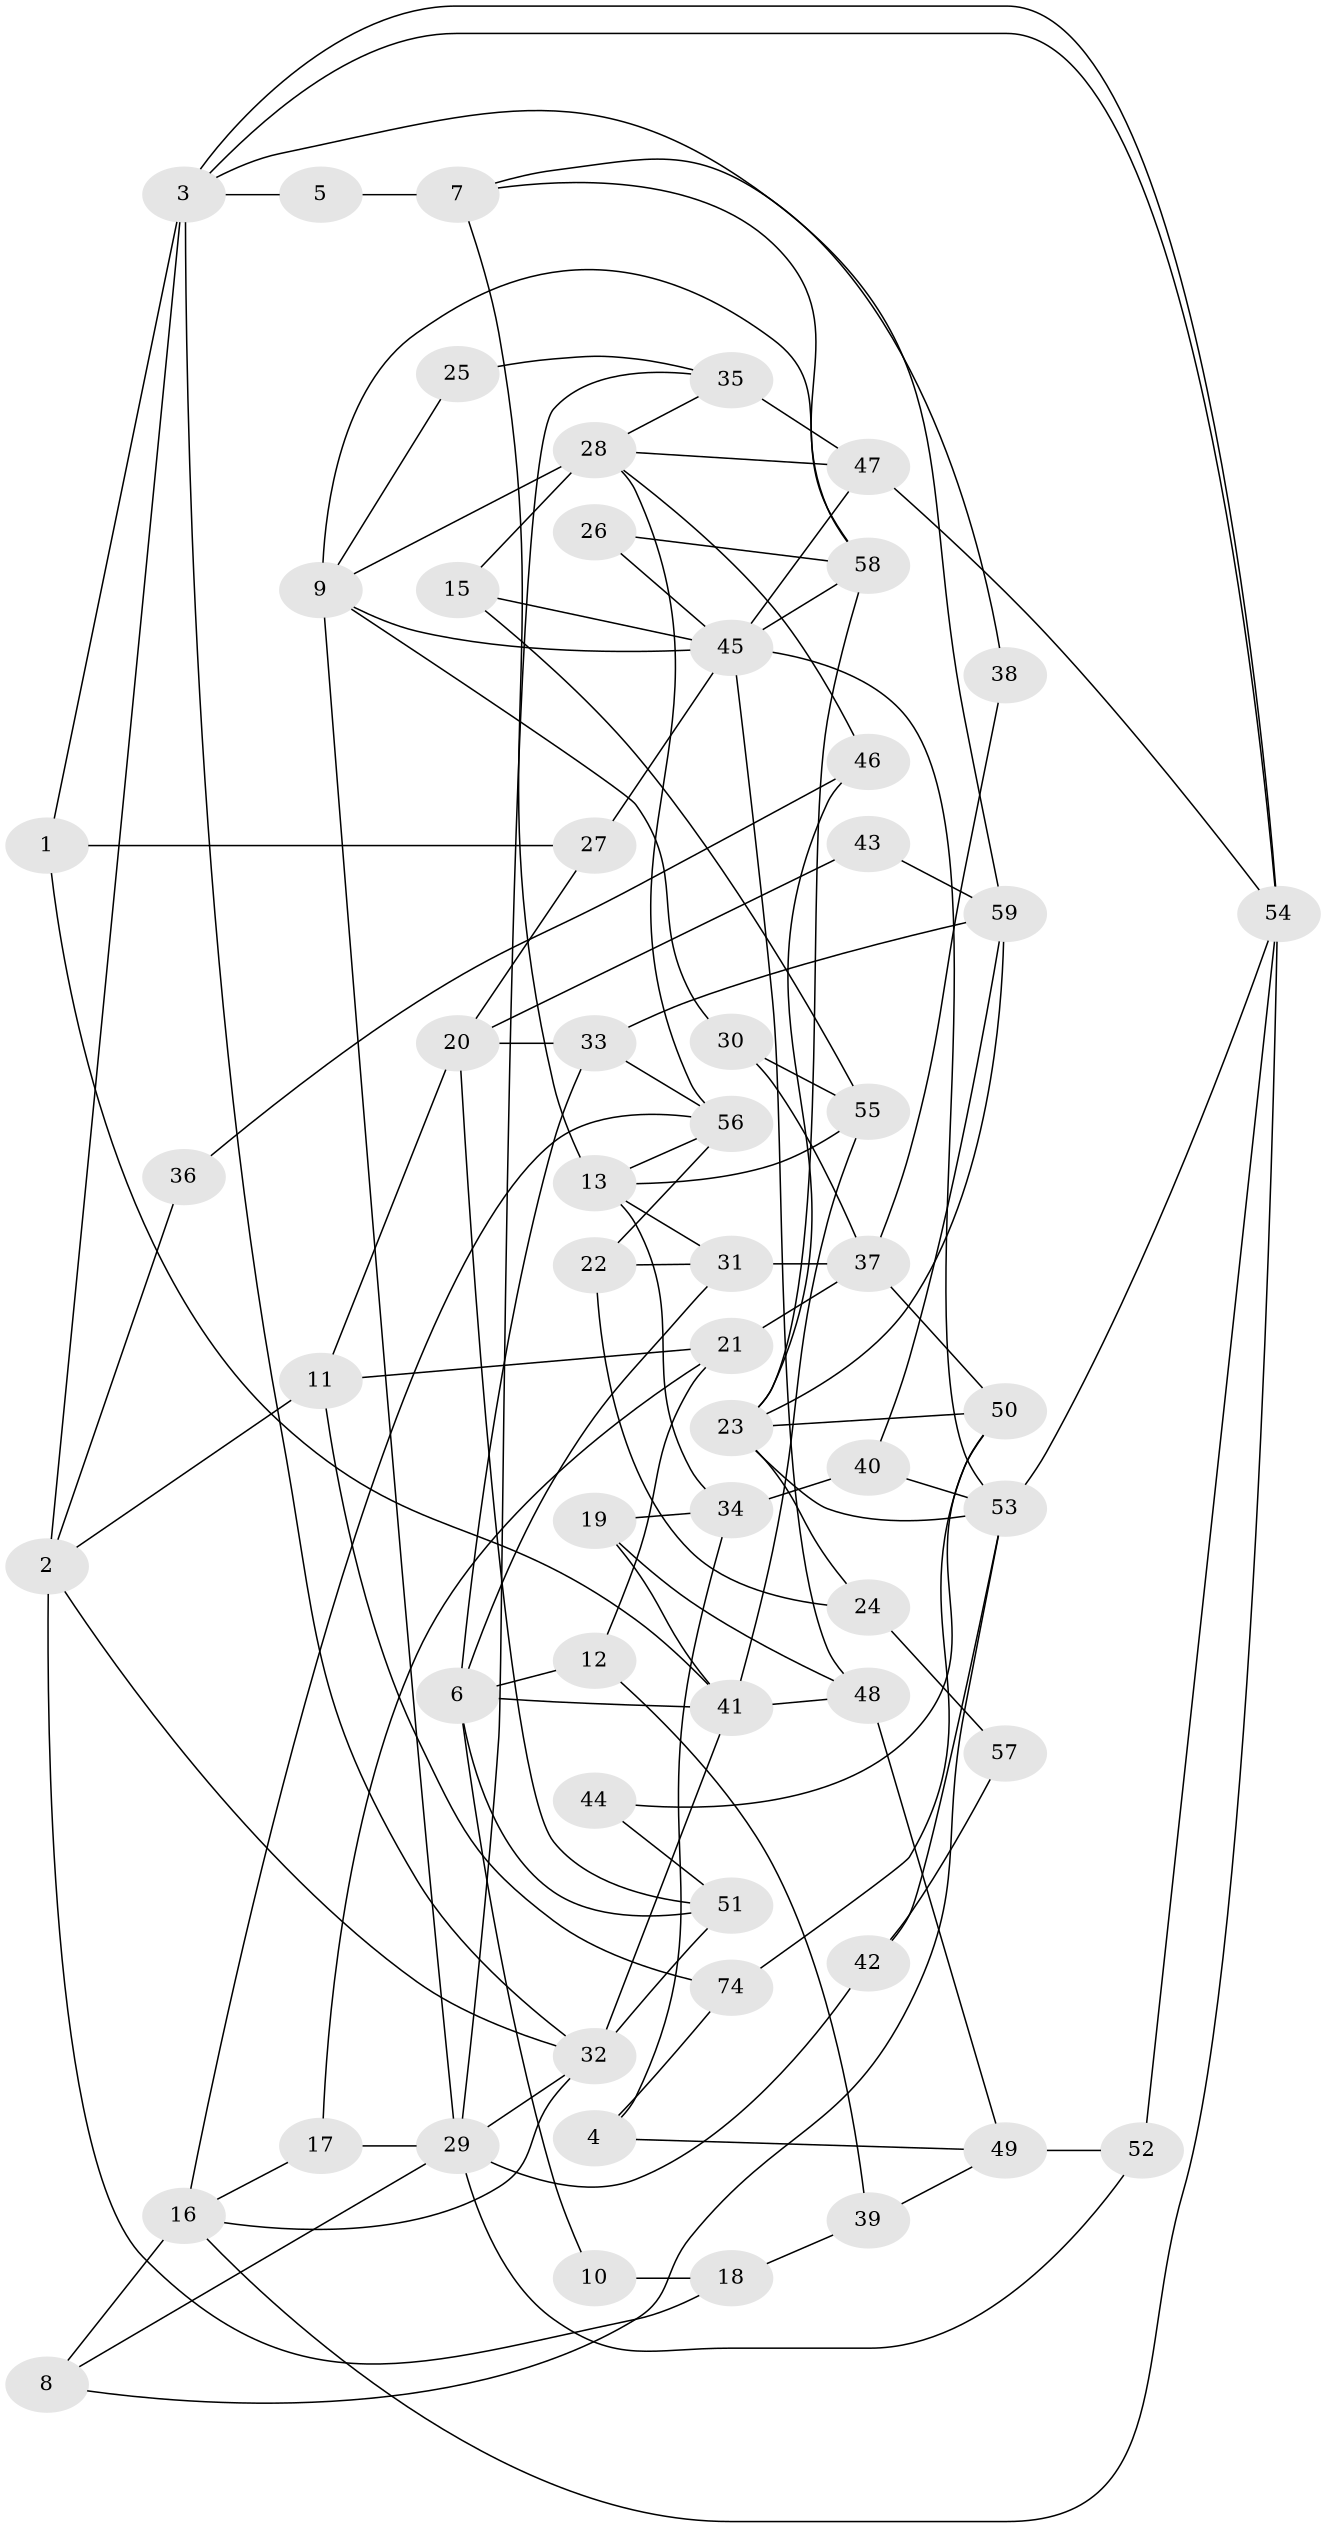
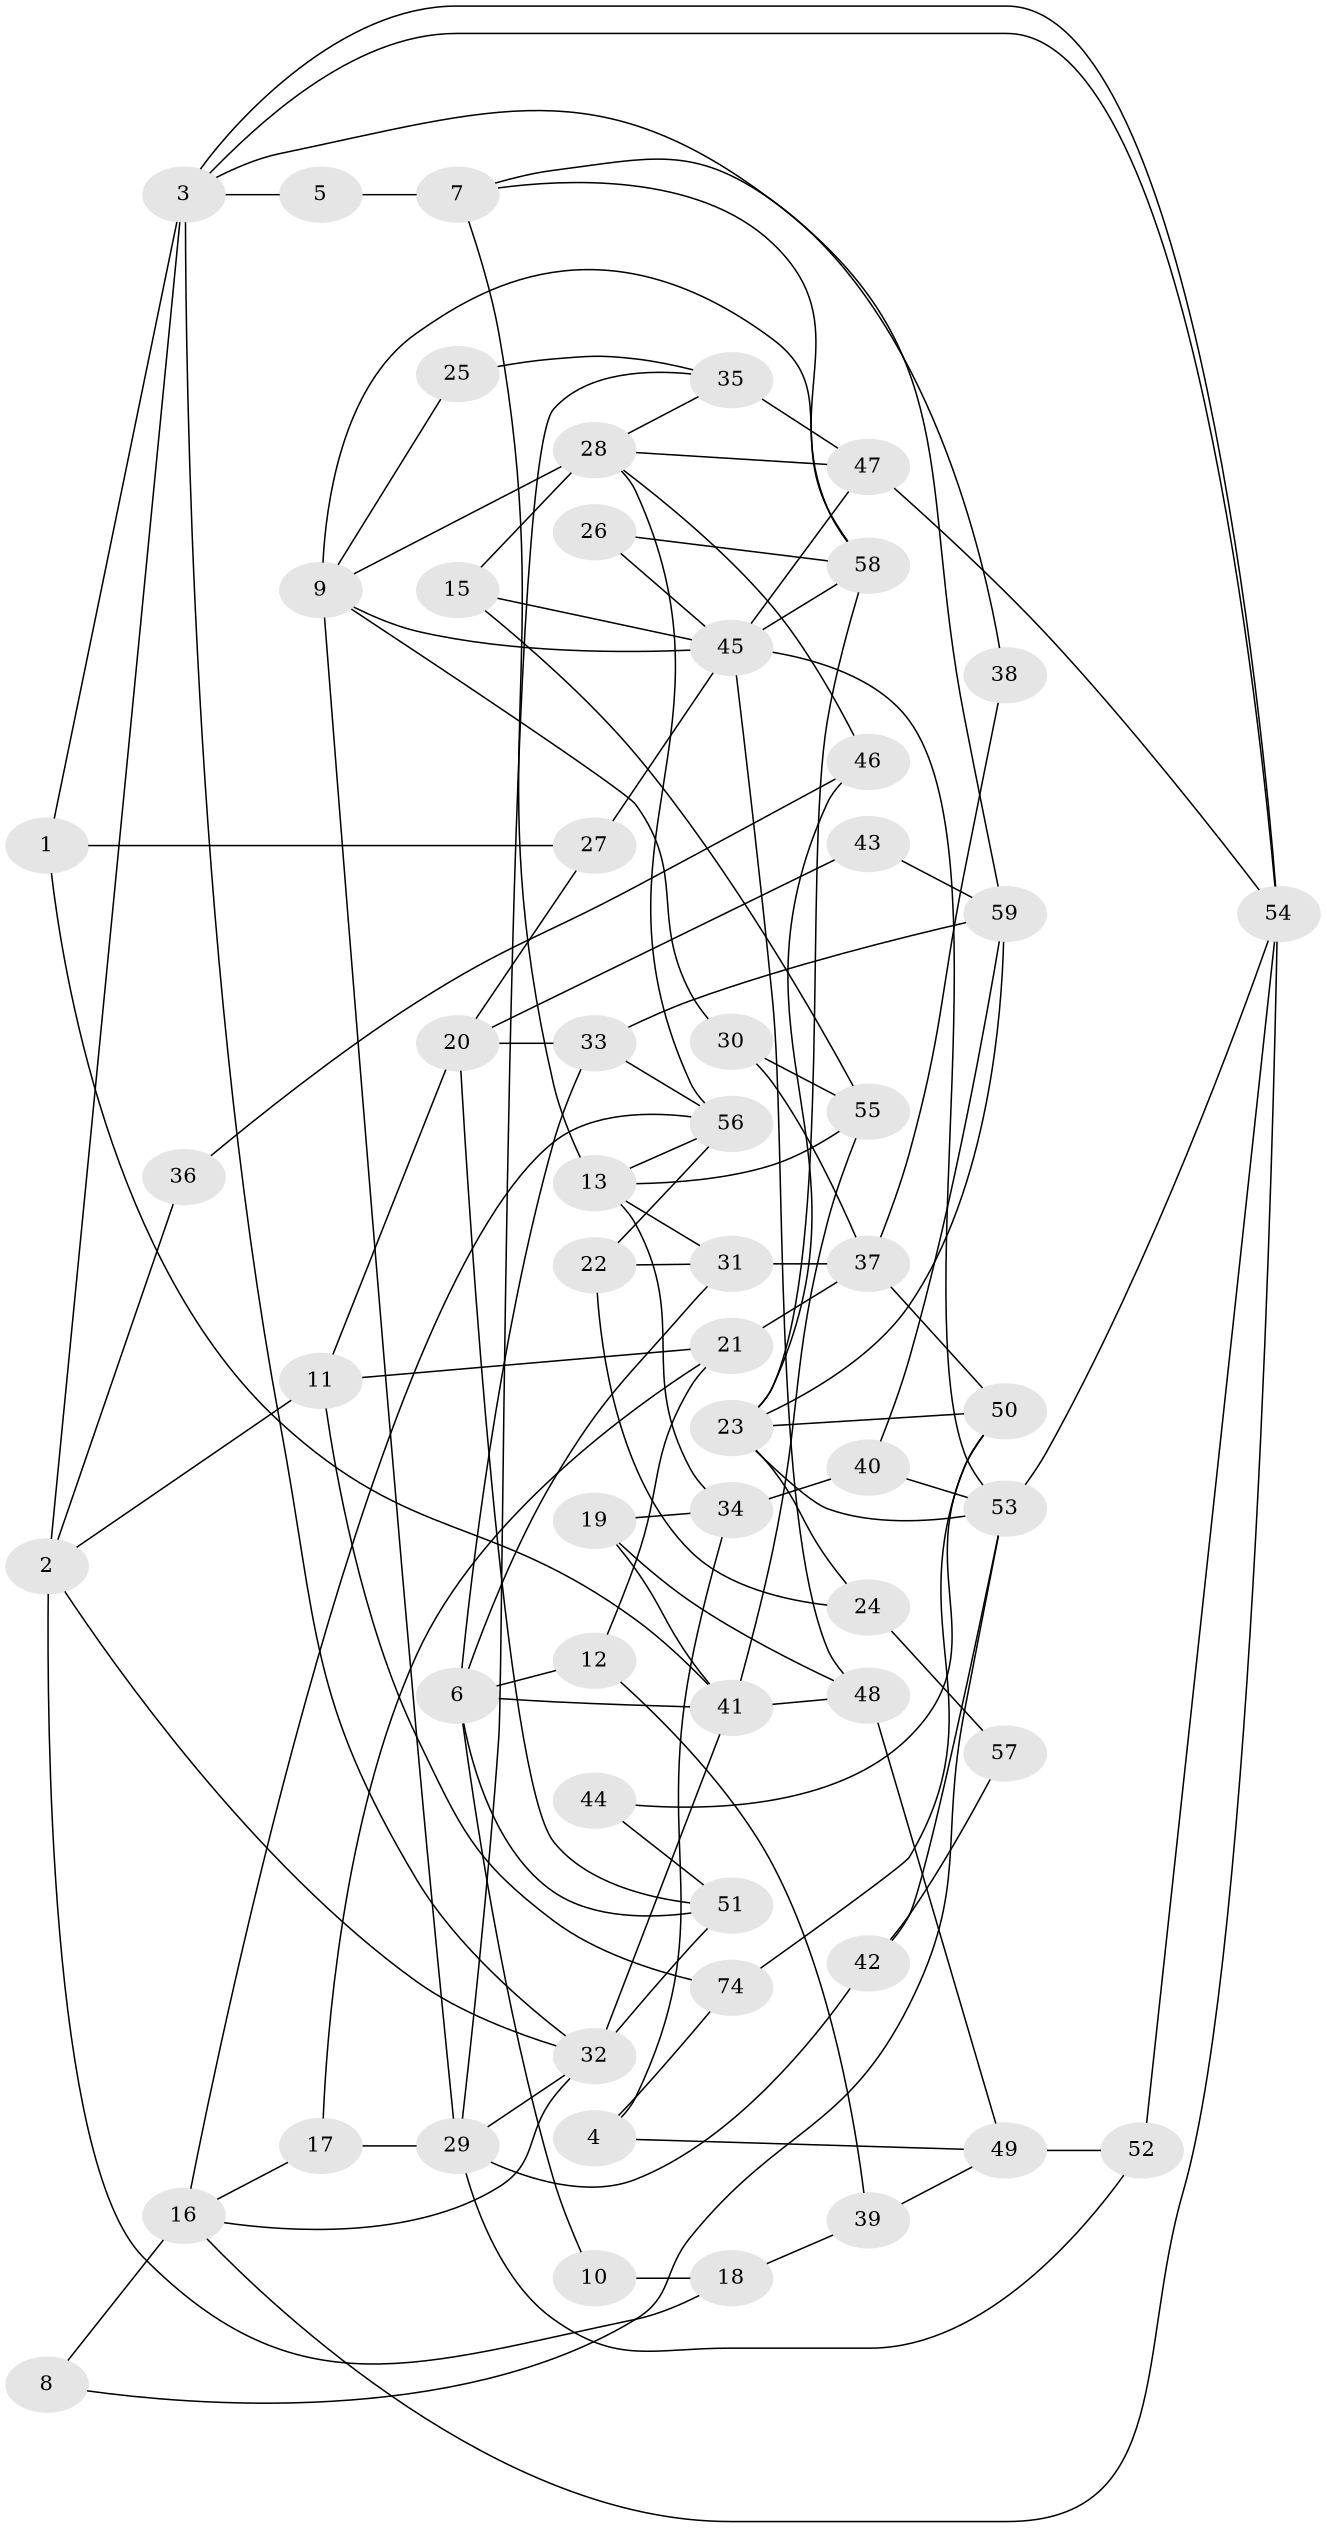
(253, 2265) -> none
